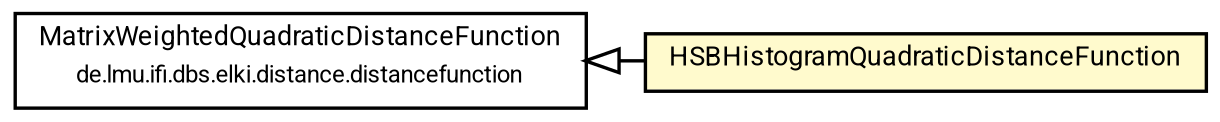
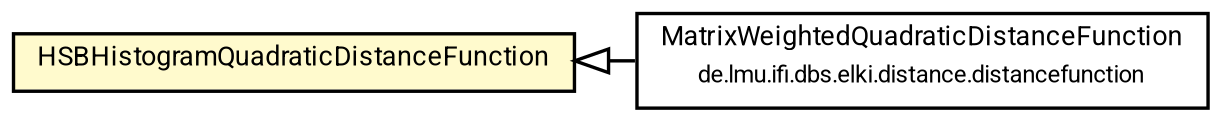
(632, 61) -> (622, 61)
